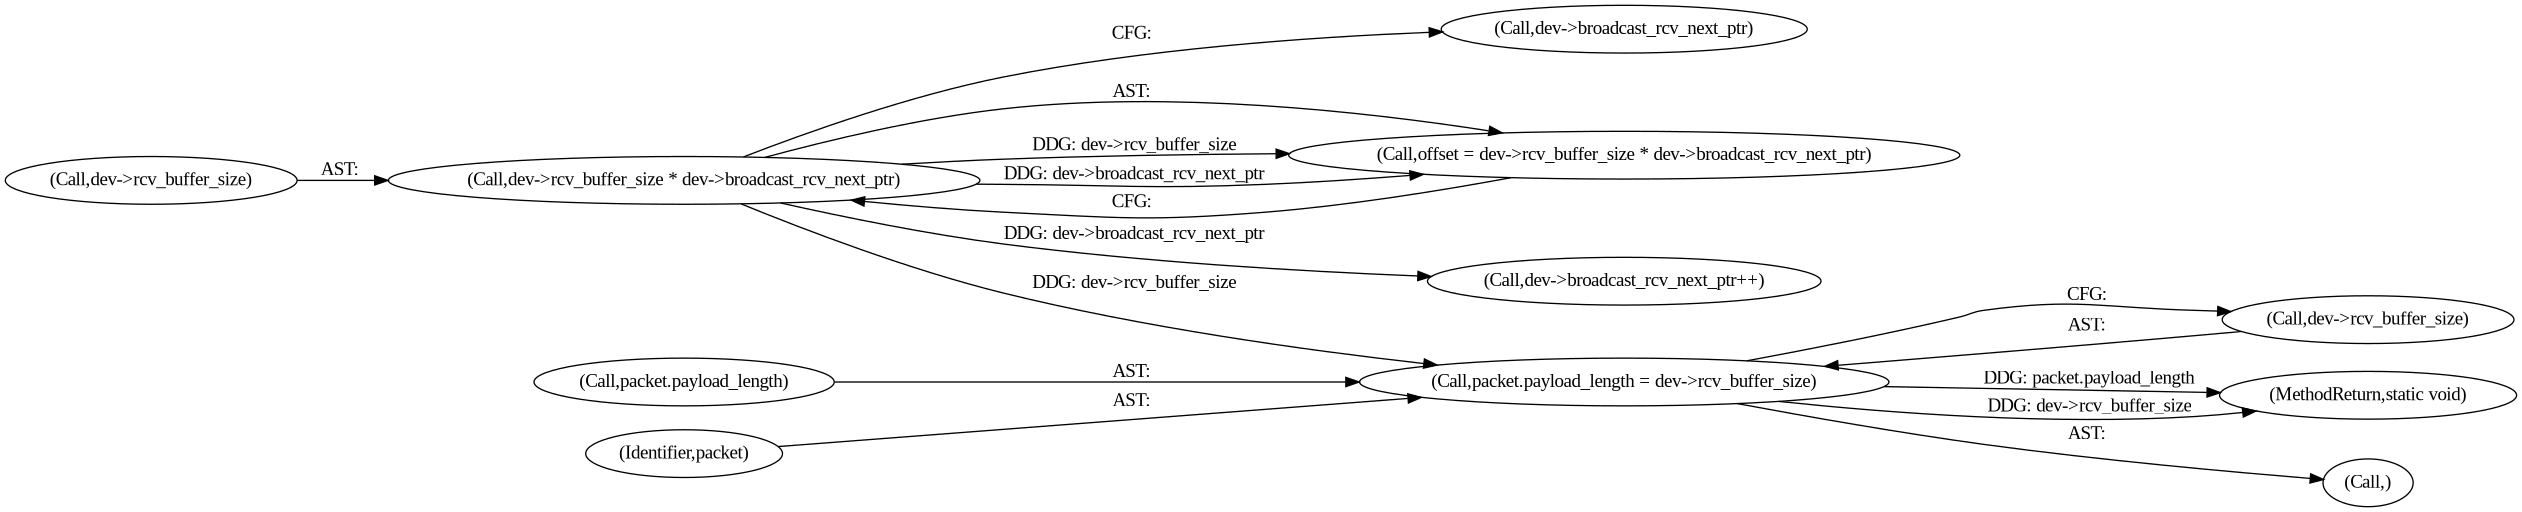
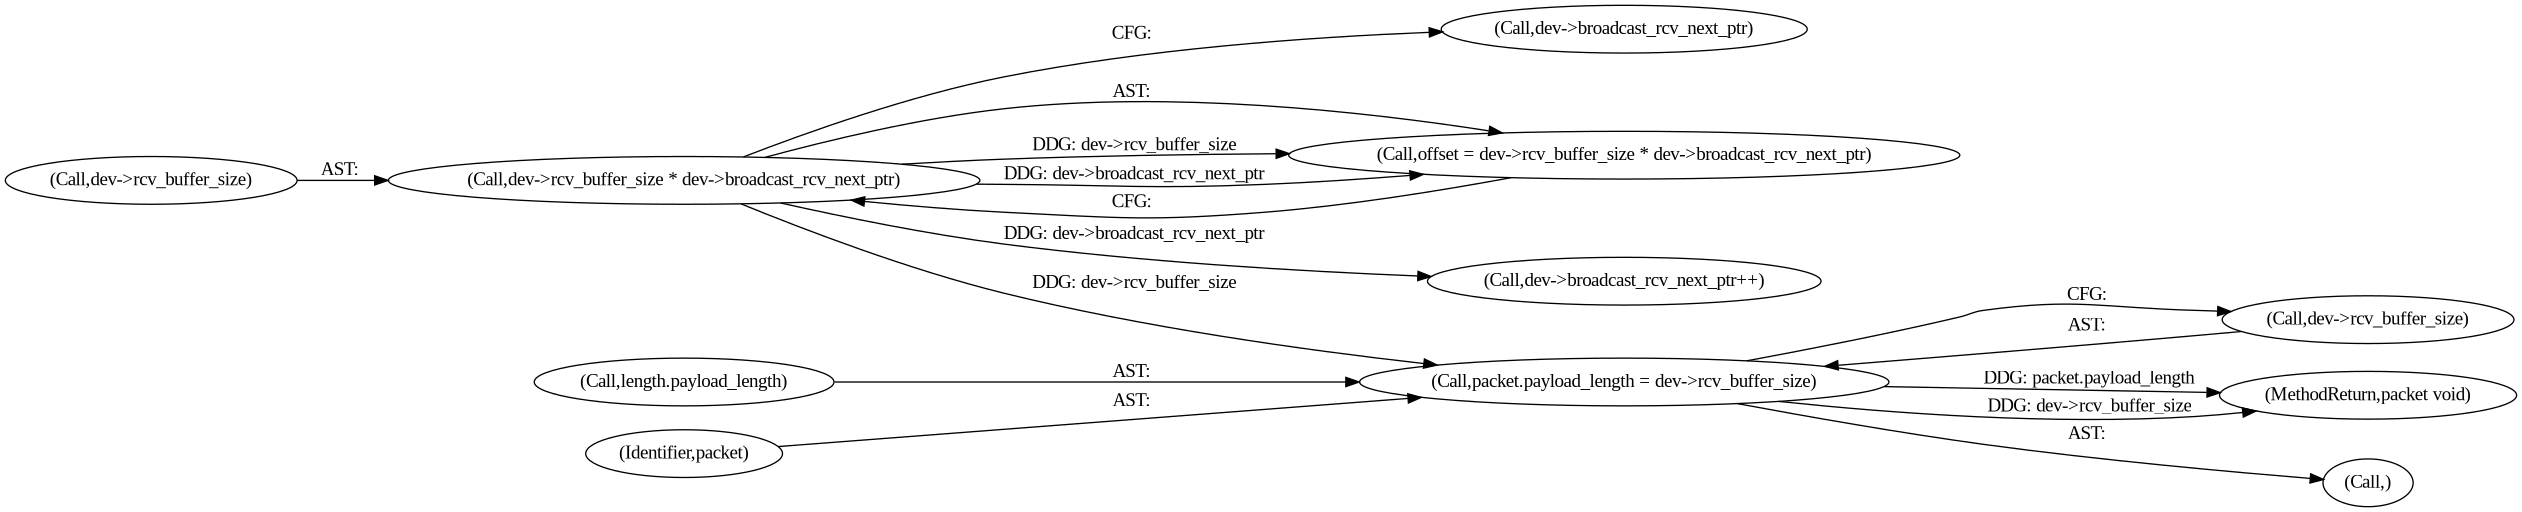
(684, 382) -> (684, 382)
(2368, 395) -> (2368, 395)
